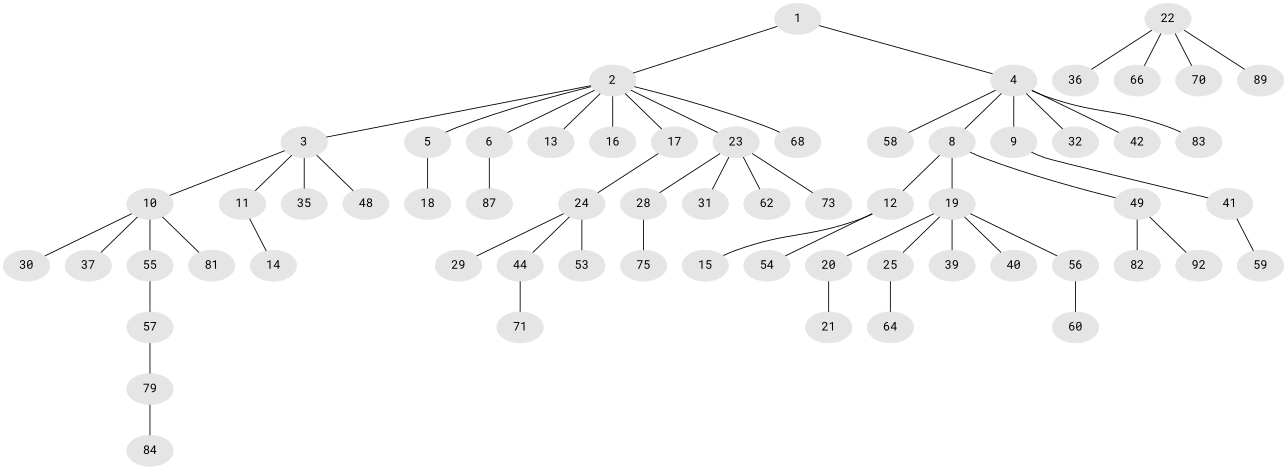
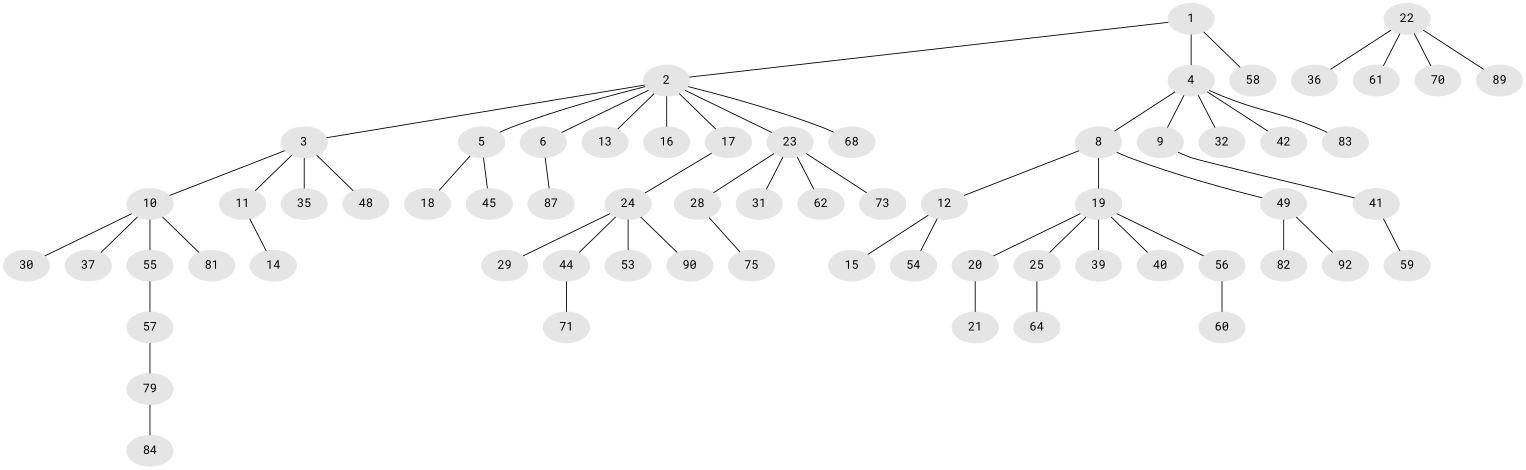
(1137, 81) -> (1376, 81)
(952, 111) -> (1222, 50)
none -> (489, 204)
none -> (690, 266)
